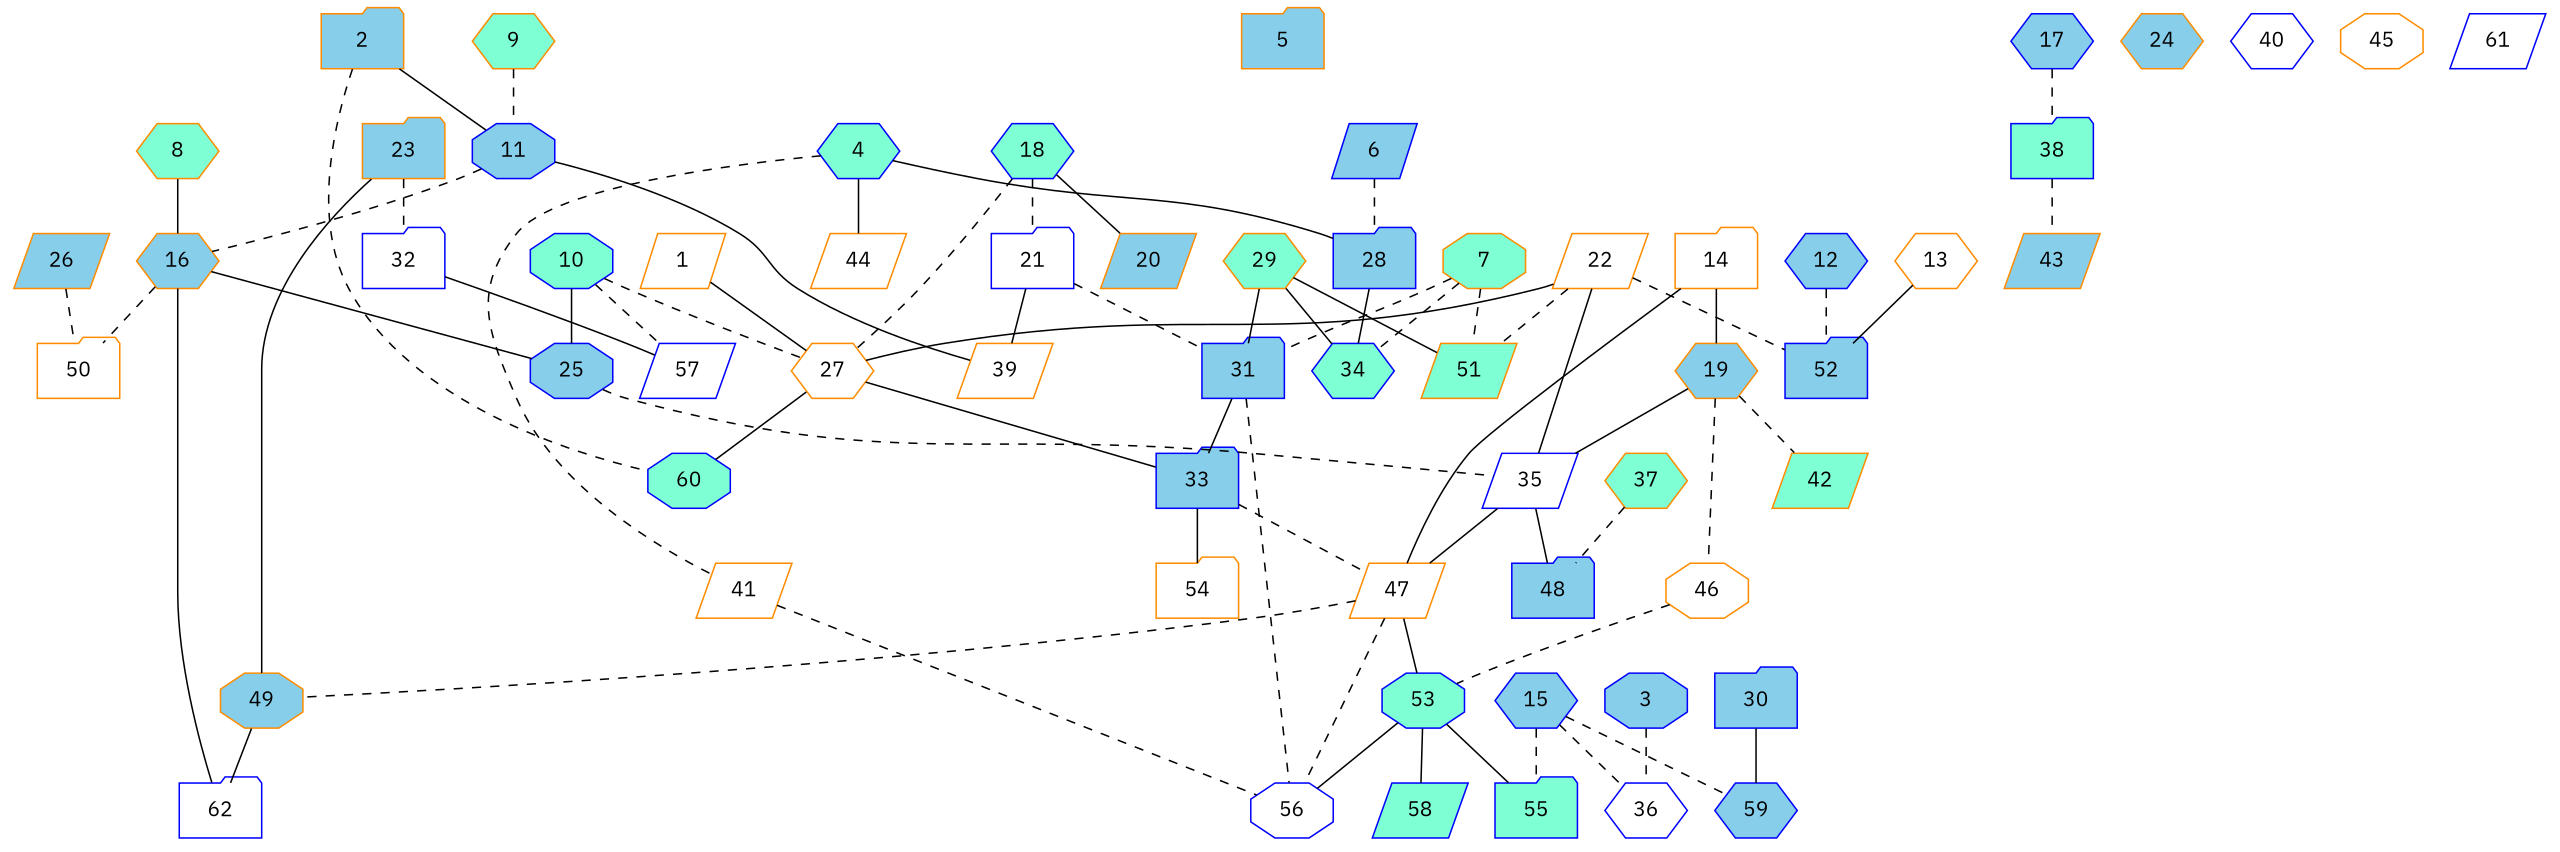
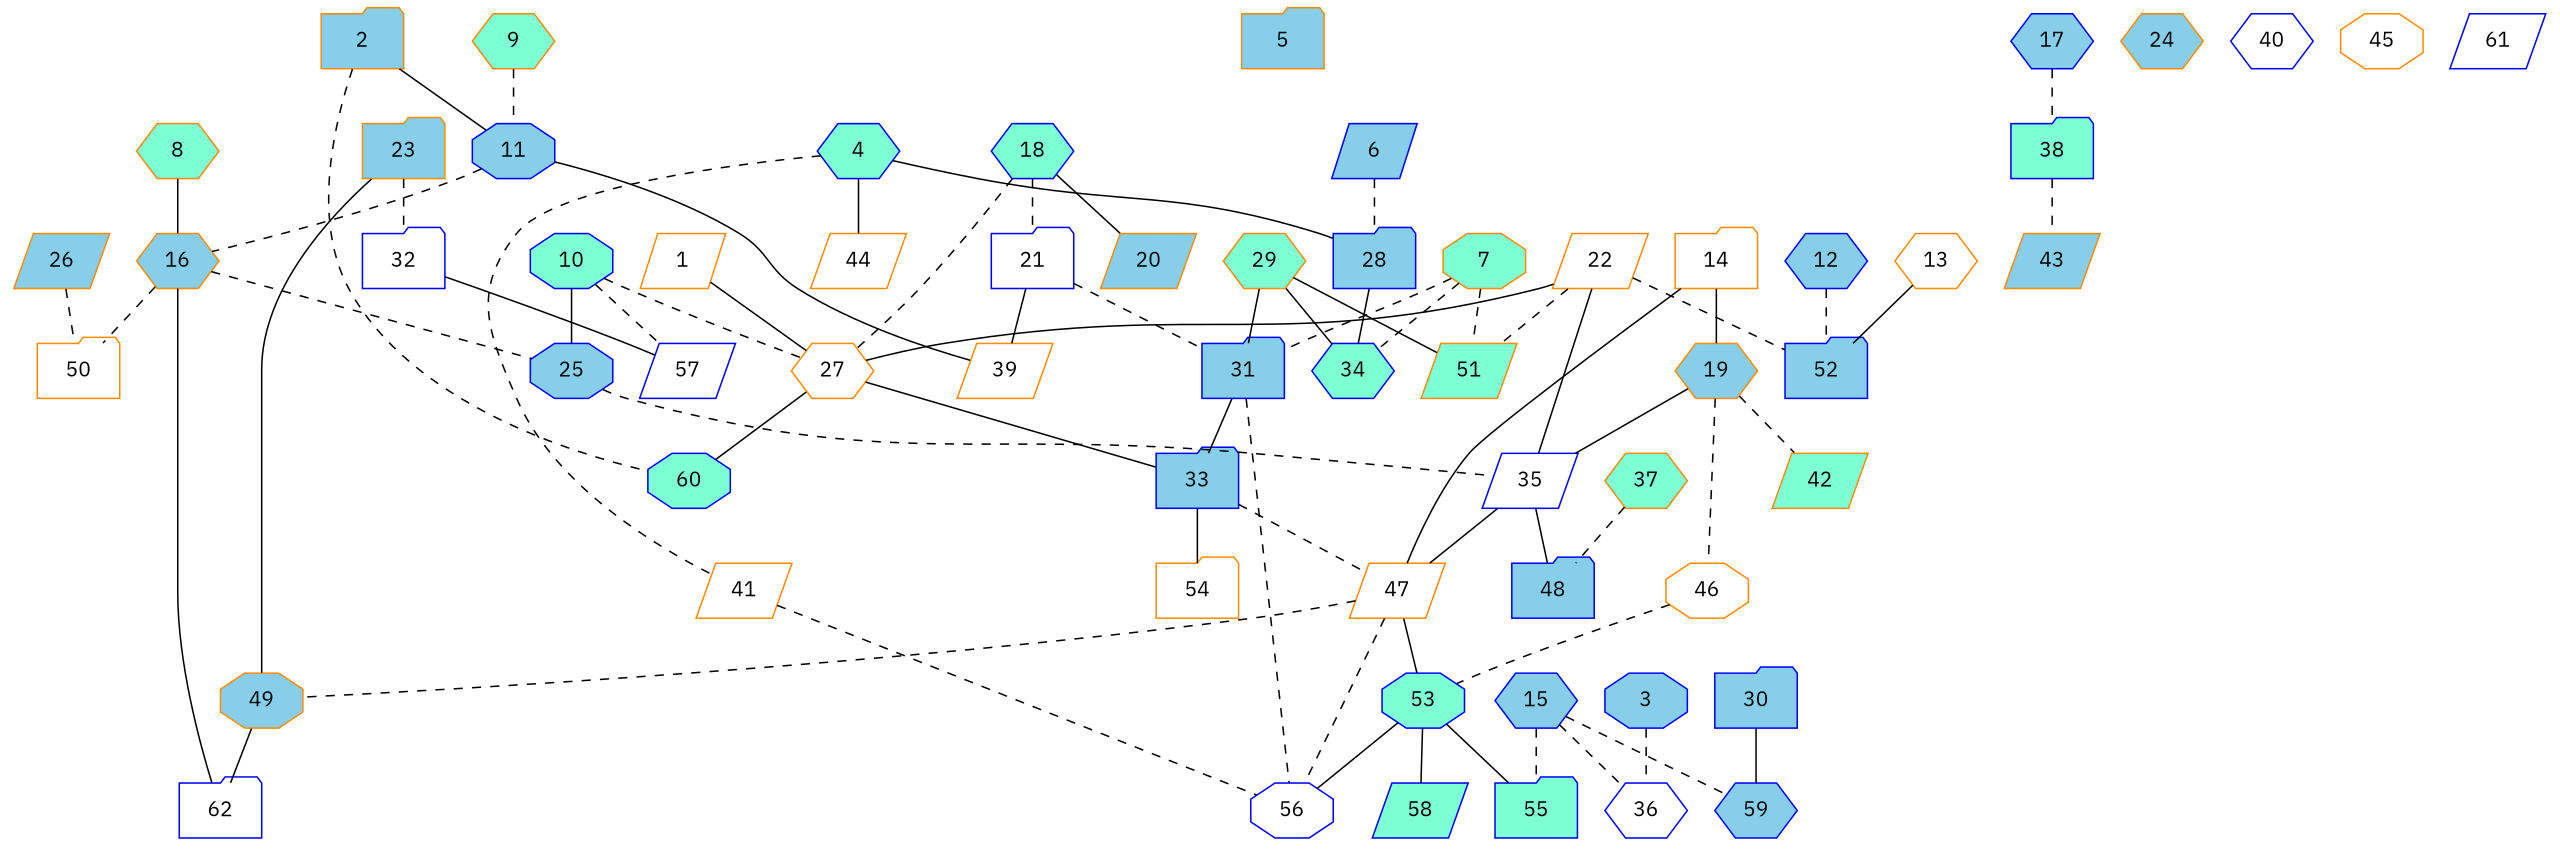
(388, 319) -> (388, 319)
